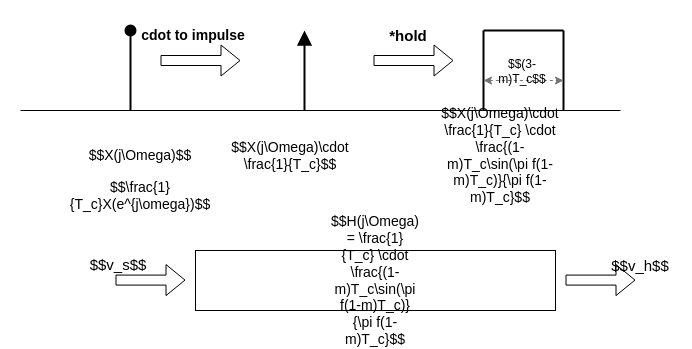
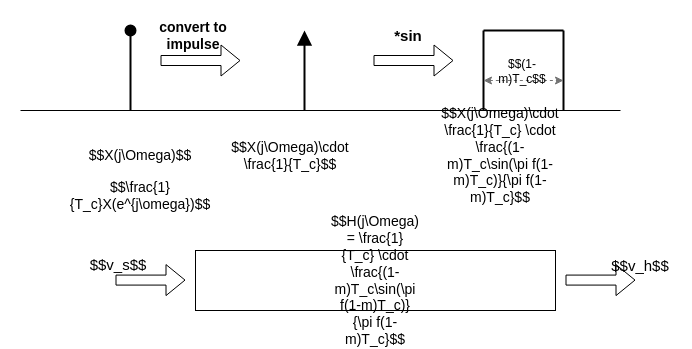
(194, 36) -> (194, 36)
(409, 36) -> (409, 36)
(523, 72) -> (523, 72)
